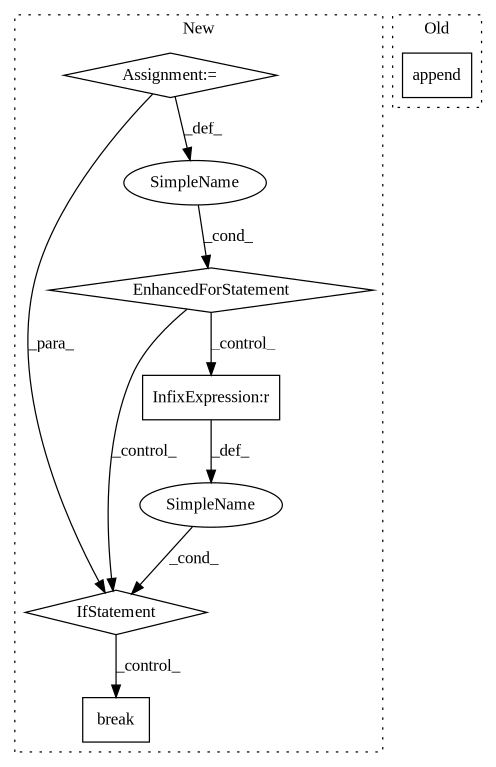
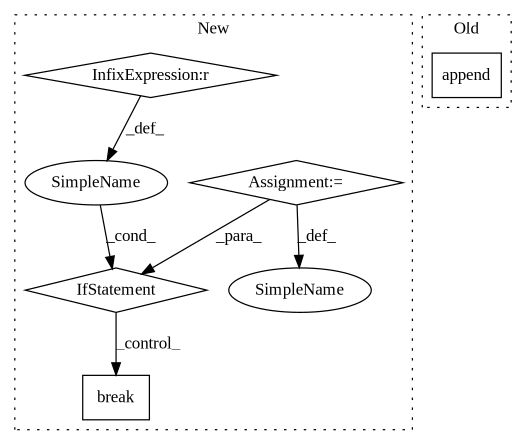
(211, 290) -> none
(211, 398) -> (151, 75)
